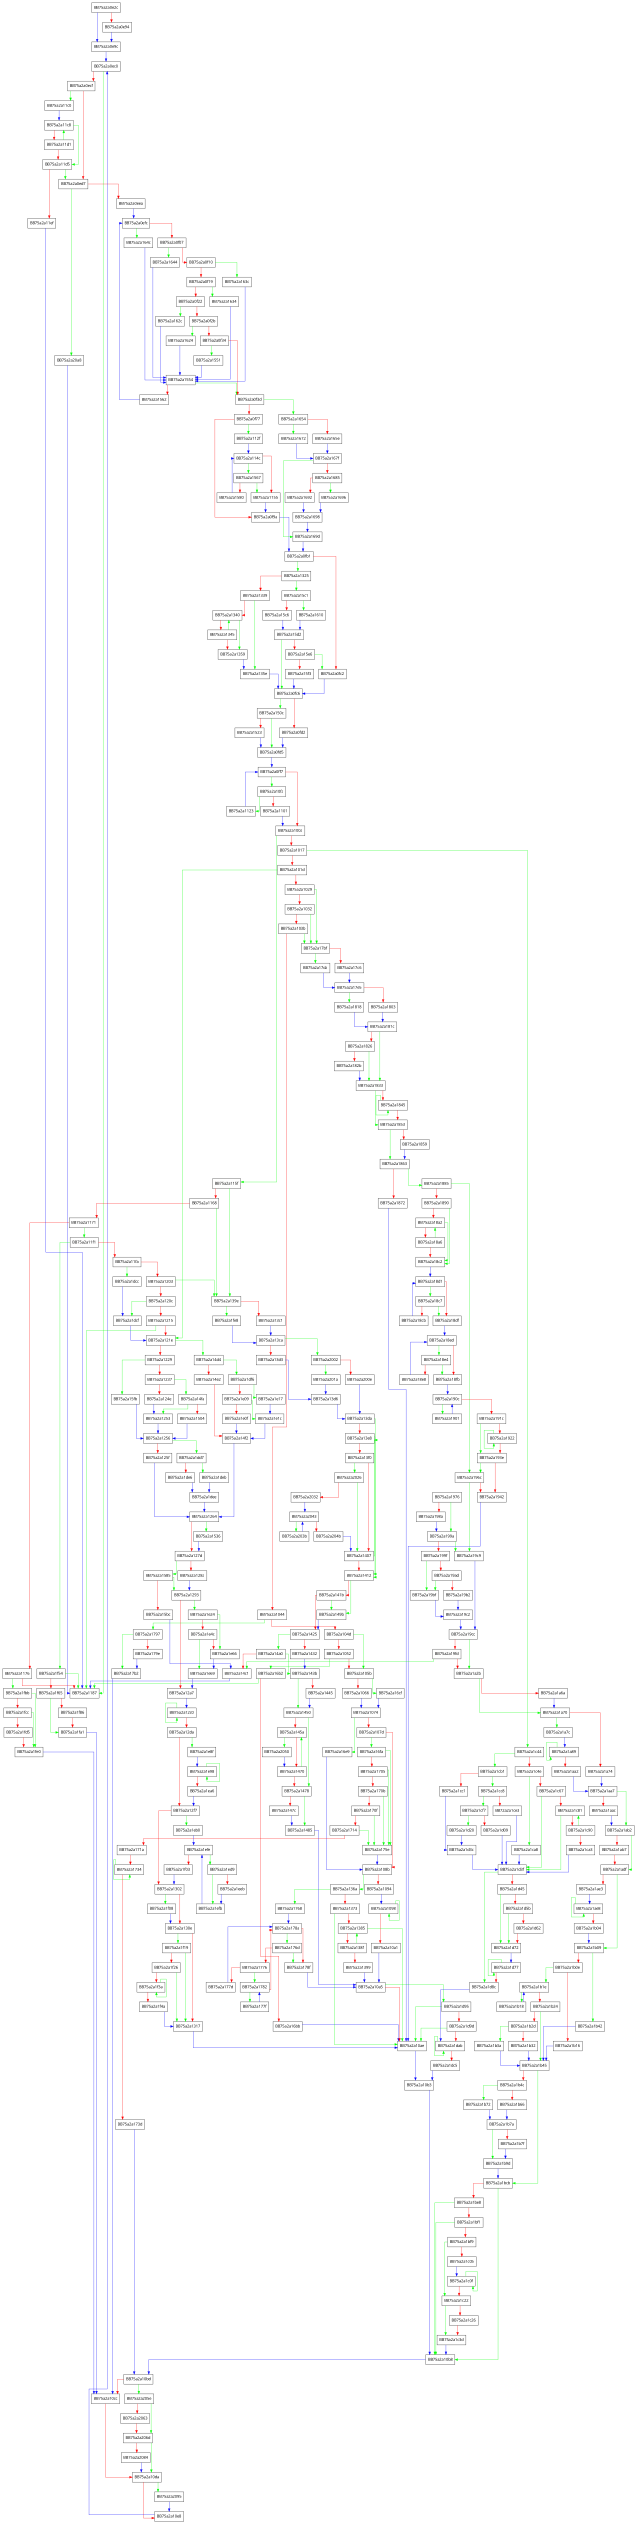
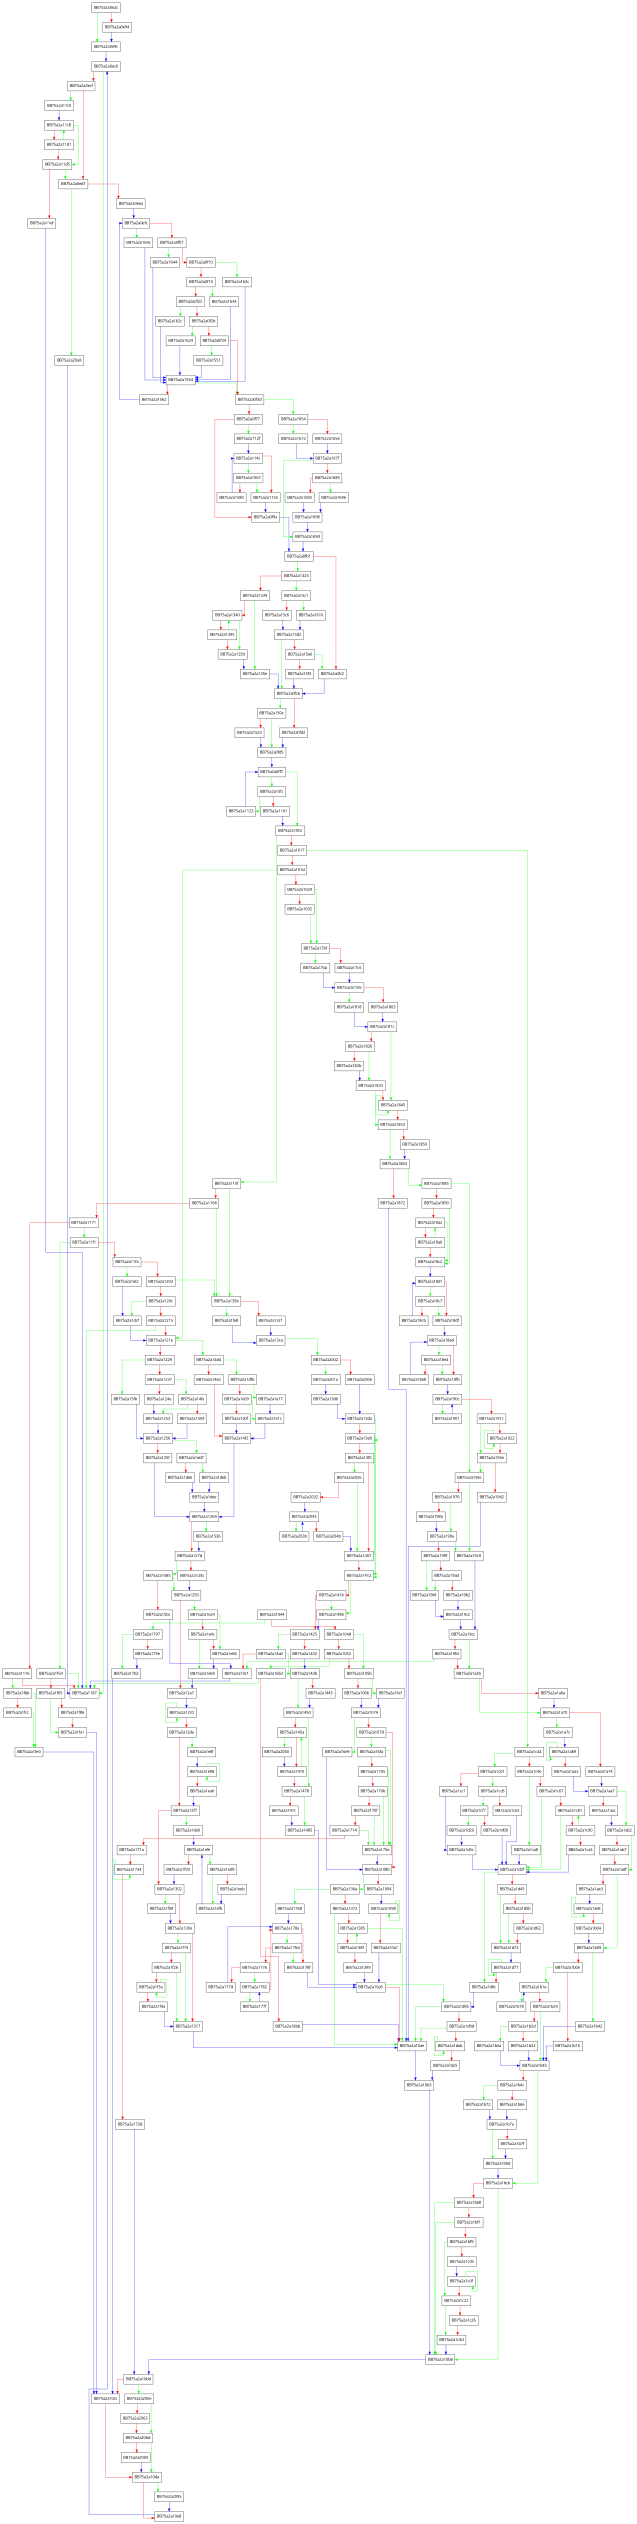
(97, 26) -> (97, 26)
(297, 792) -> (297, 792)
(293, 929) -> none
(380, 1055) -> (391, 1065)
(271, 1360) -> none
(481, 1486) -> (458, 1486)
(18, 1732) -> none
(581, 1850) -> (581, 1850)
(441, 2000) -> (474, 2000)
